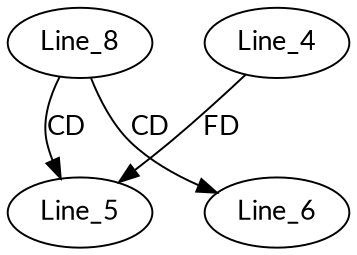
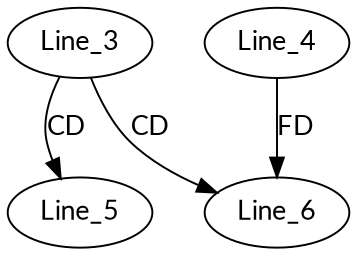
(80, 43) -> (80, 43)
(191, 124) -> (277, 118)
